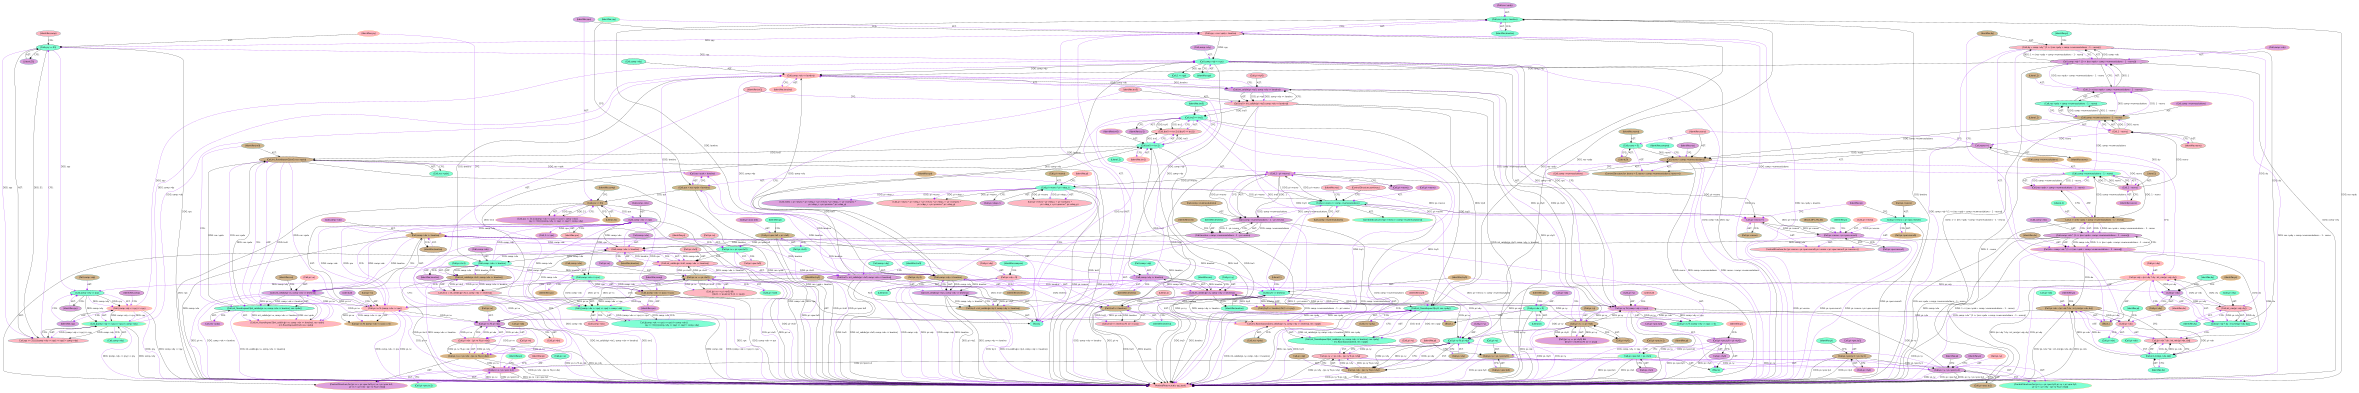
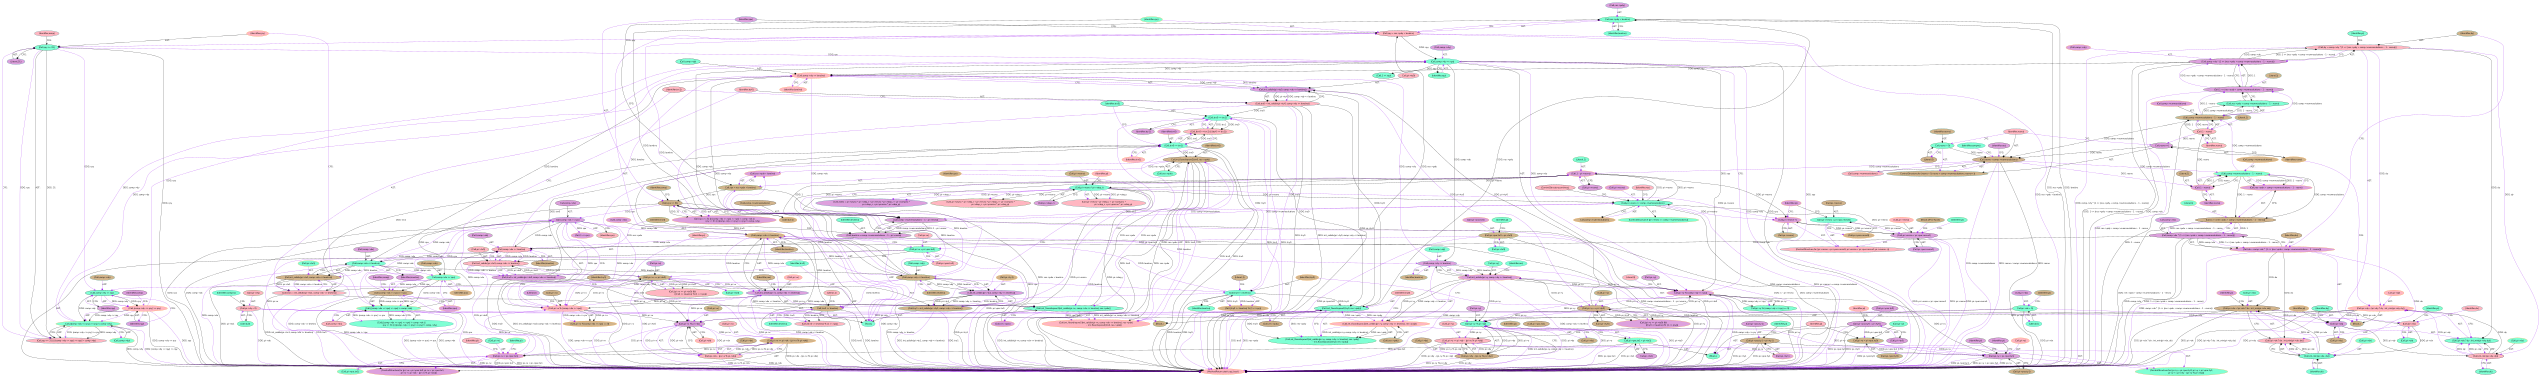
(540, 305) -> (767, 352)
(2202, 332) -> (2481, 347)
(1835, 378) -> none
